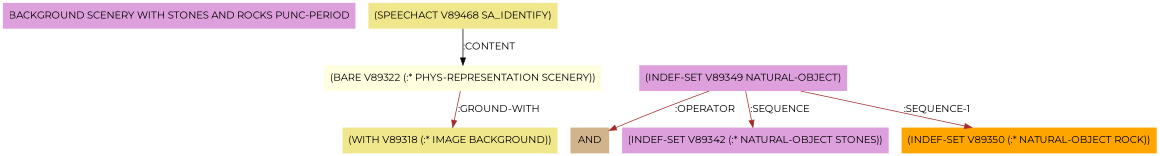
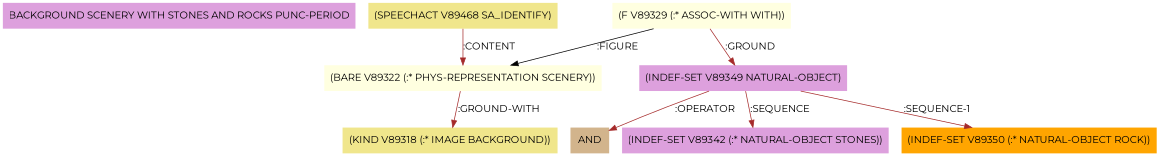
none -> (702, 16)
(463, 43) -> (463, 43)
(450, 140) -> (450, 140)
